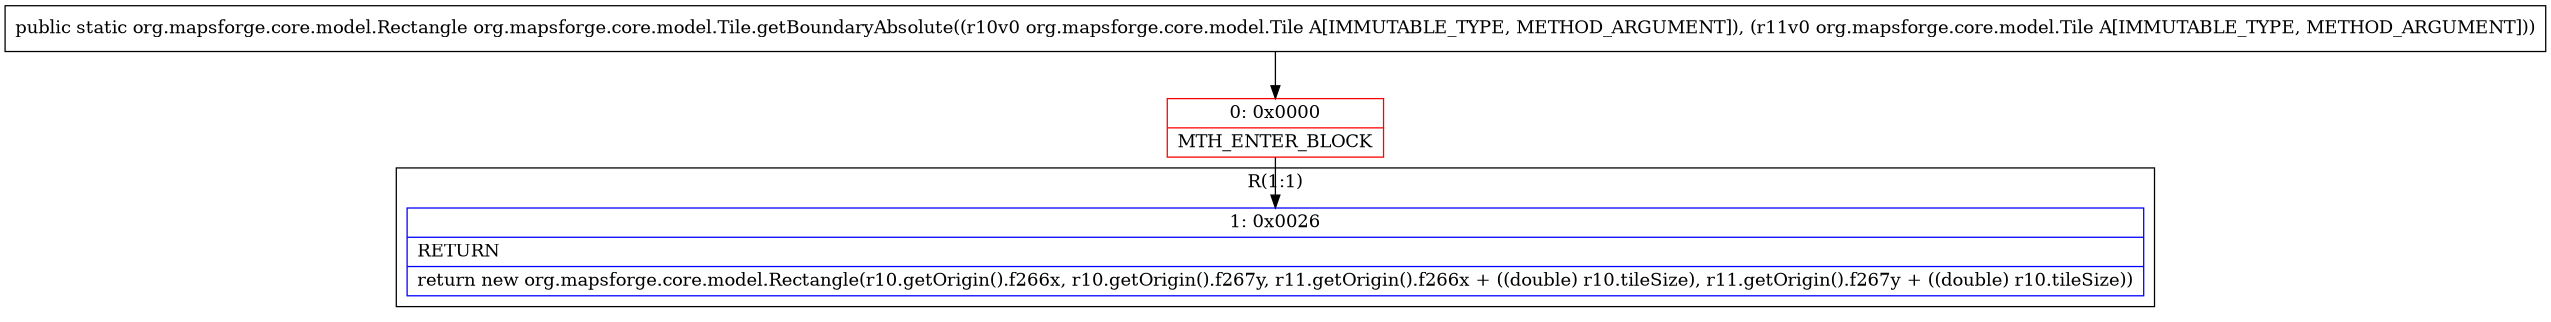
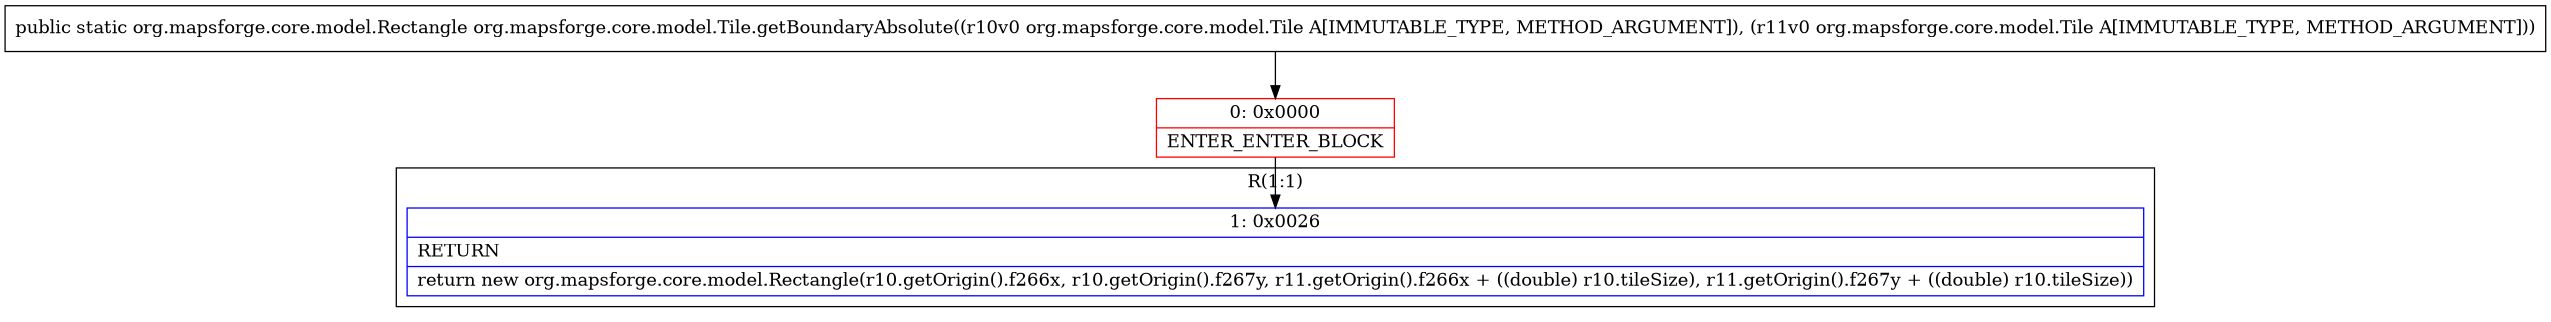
(1275, 142) -> (1275, 142)
